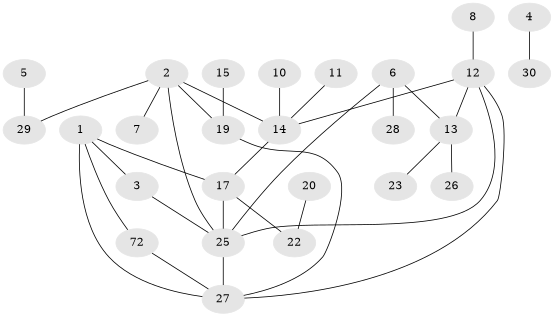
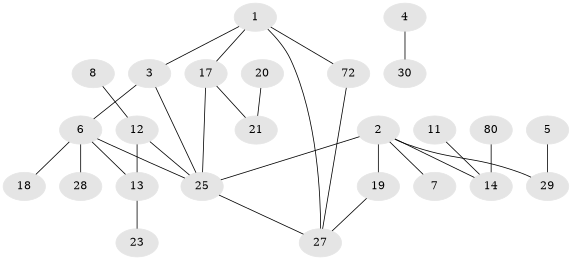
(223, 74) -> none
(280, 74) -> (491, 130)
none -> (119, 99)
(376, 102) -> none
(252, 158) -> none
none -> (24, 186)
(452, 186) -> none
(295, 243) -> (256, 130)
(437, 251) -> none
